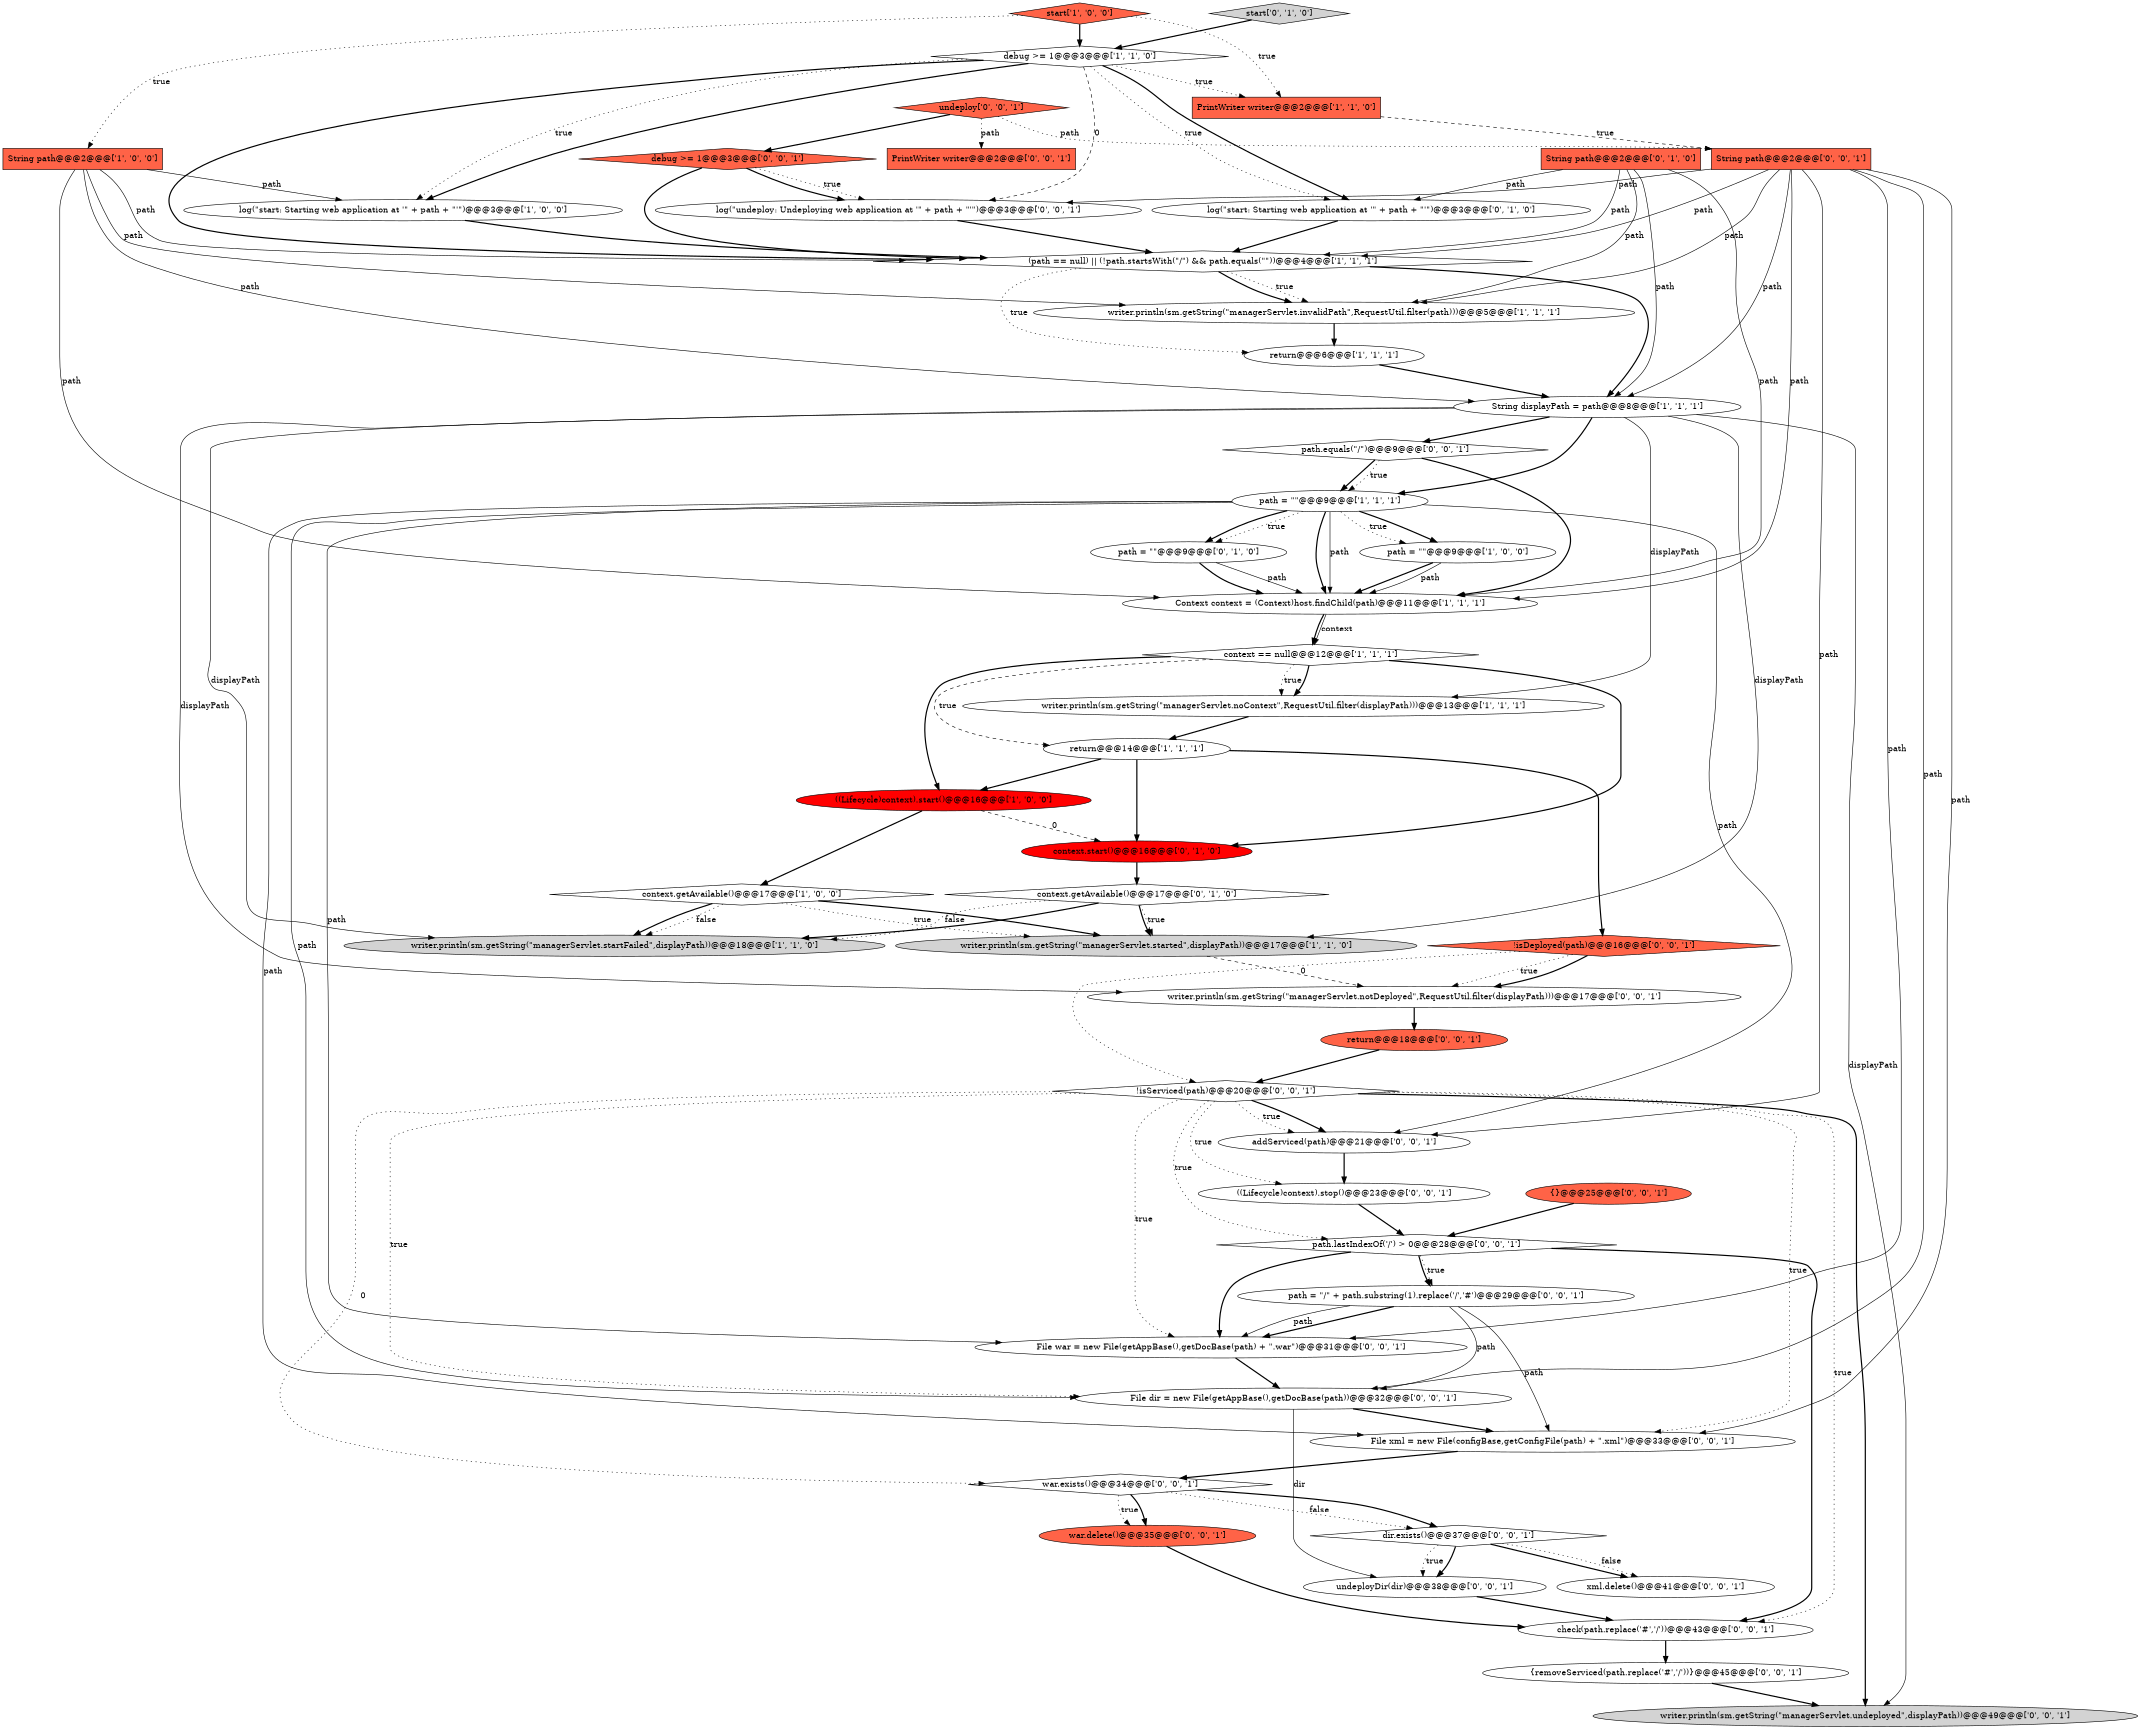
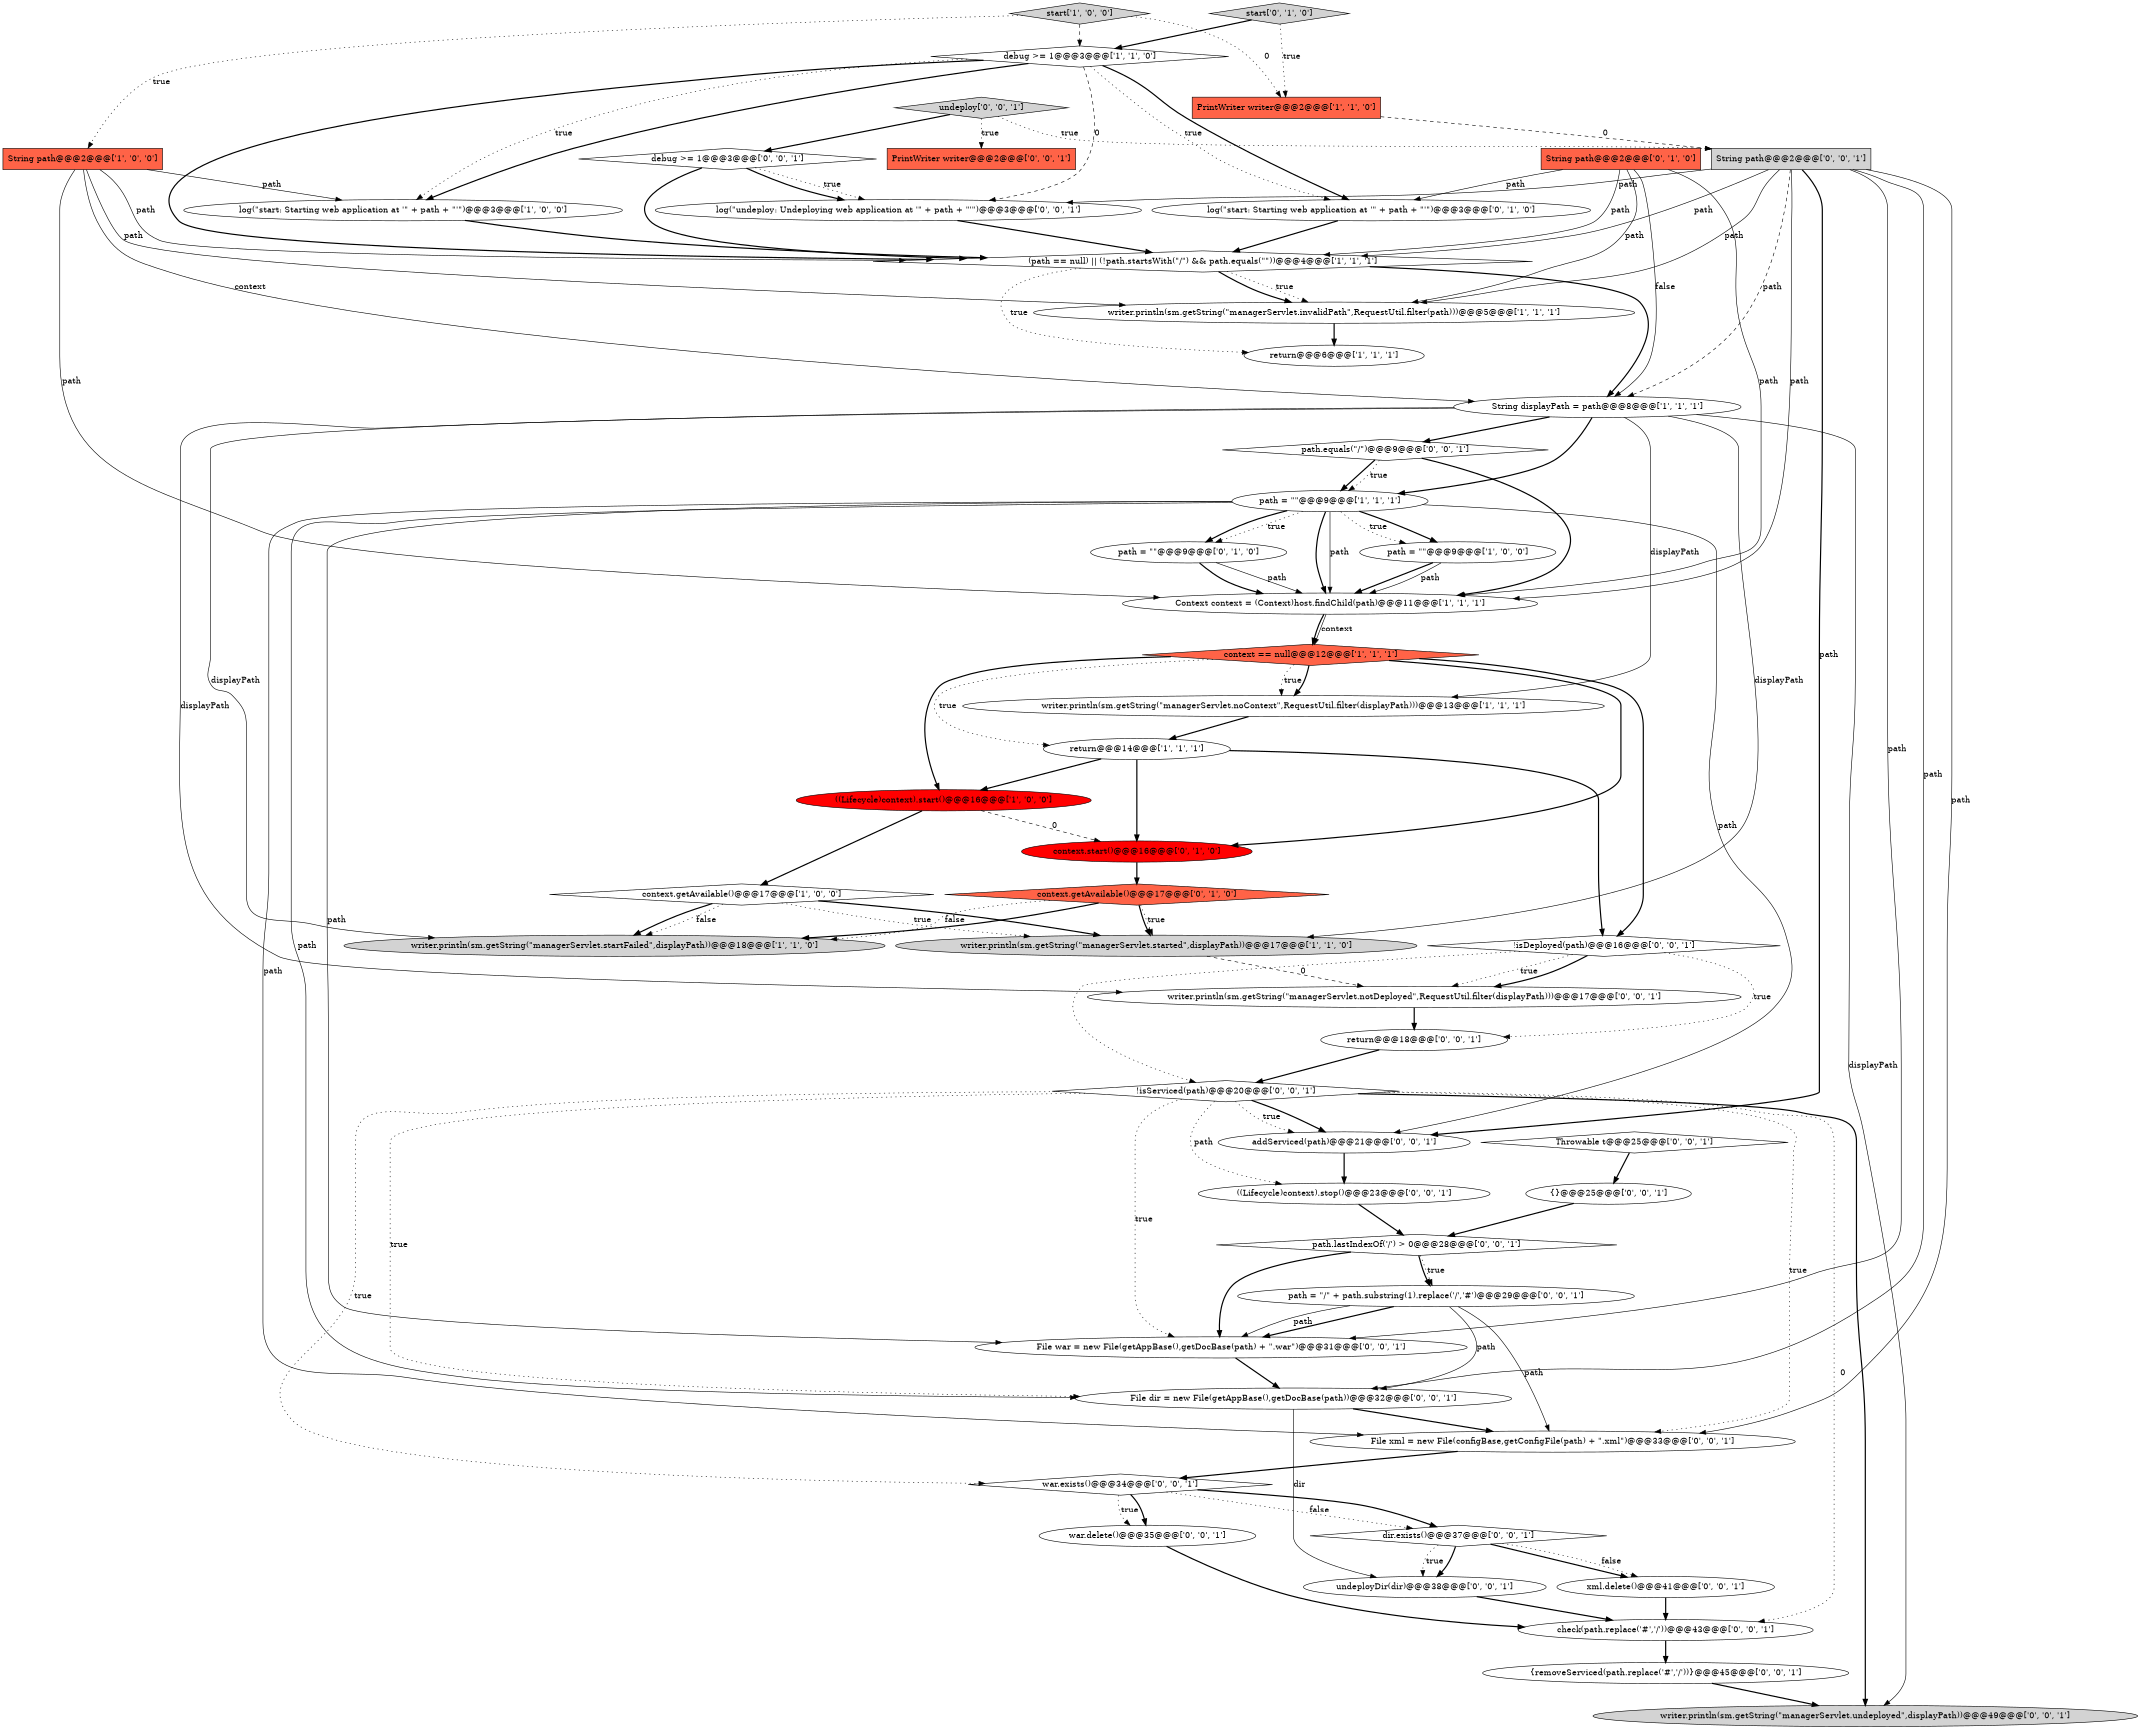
(1080, 14) -> (1080, 14)
(1080, 32) -> (1080, 32)
(1267, 57) -> (1267, 57)
(1175, 80) -> (1283, 58)
(981, 108) -> (981, 108)
(991, 133) -> (991, 133)
(1070, 133) -> (1070, 133)
(1606, 133) -> (1606, 133)
(728, 159) -> (728, 159)
(1791, 159) -> (1791, 159)
(250, 287) -> (250, 287)
(1665, 287) -> (1665, 287)
(1749, 309) -> (1749, 309)
(1461, 380) -> none
(1311, 655) -> (1311, 655)
(1008, 676) -> (1008, 676)
none -> (1639, 708)
(1819, 820) -> (1819, 820)
(1137, 895) -> (1137, 895)
(1604, 946) -> (1604, 946)
none -> (1689, 1023)
(1414, 1040) -> (1414, 1040)
(1204, 1142) -> (1204, 1142)
none -> (1634, 1142)
(1609, 1194) -> (1609, 1194)
(1199, 1209) -> none
(363, 1296) -> (363, 1296)
(1812, 1318) -> (1666, 1606)
(1843, 1373) -> (1843, 1373)
(1147, 1536) -> (1147, 1536)
